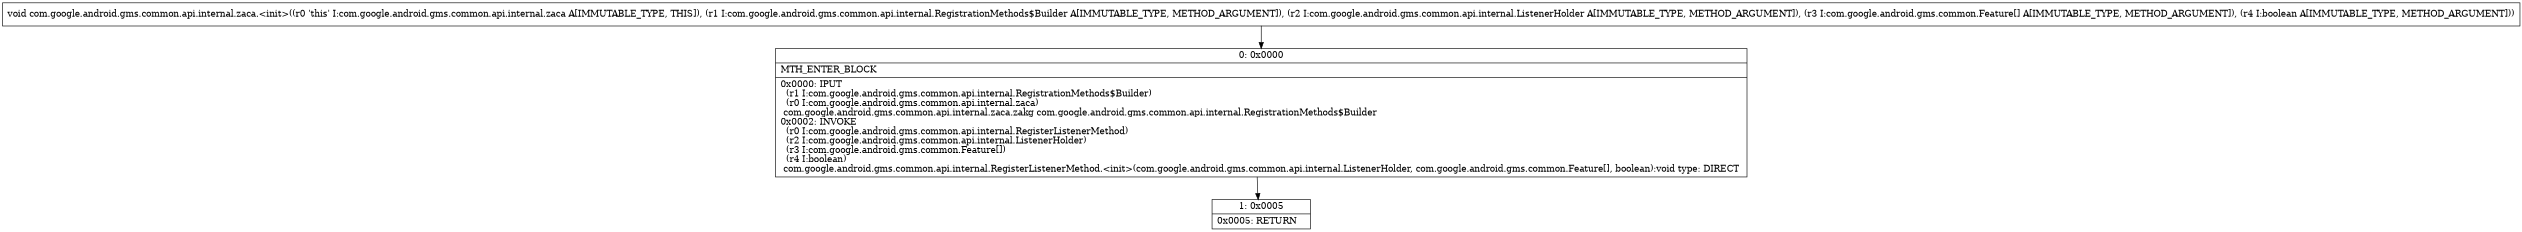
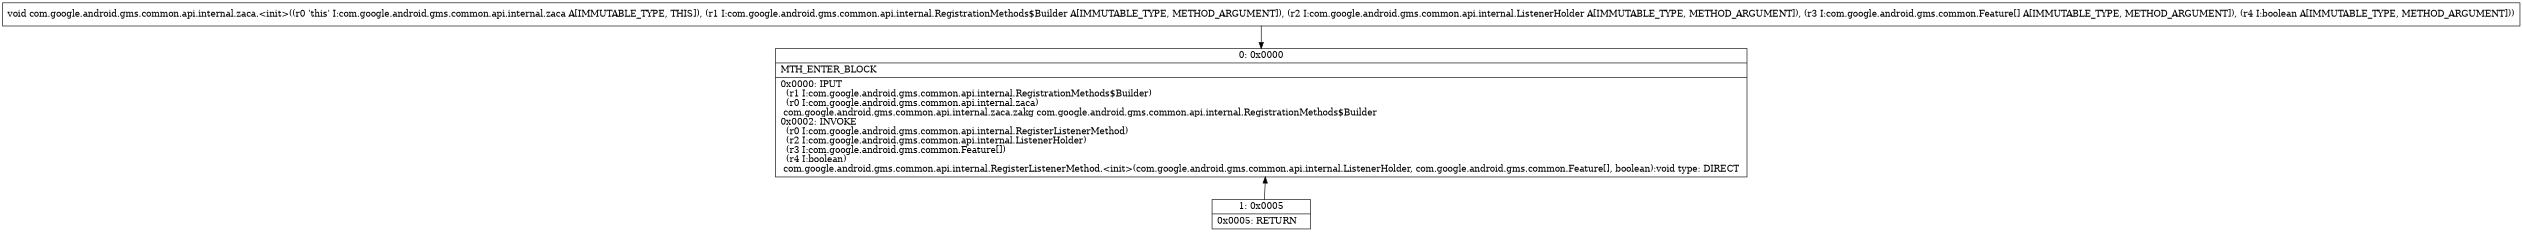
(1257, 185) -> (1265, 191)
